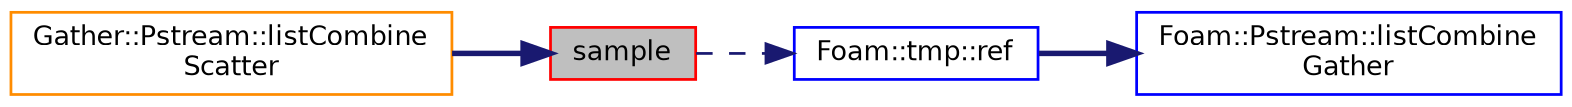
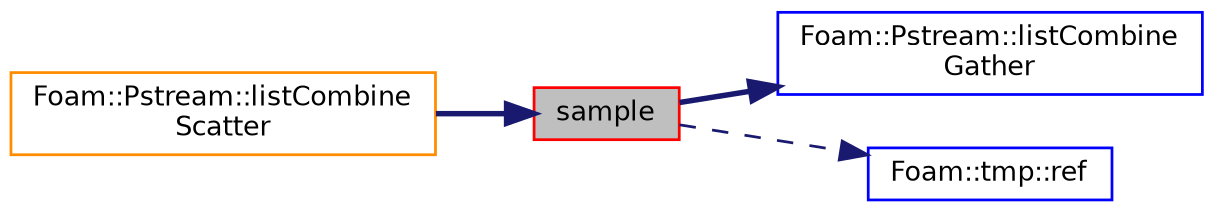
(231, 53) -> (223, 114)
(1074, 53) -> (715, 97)
